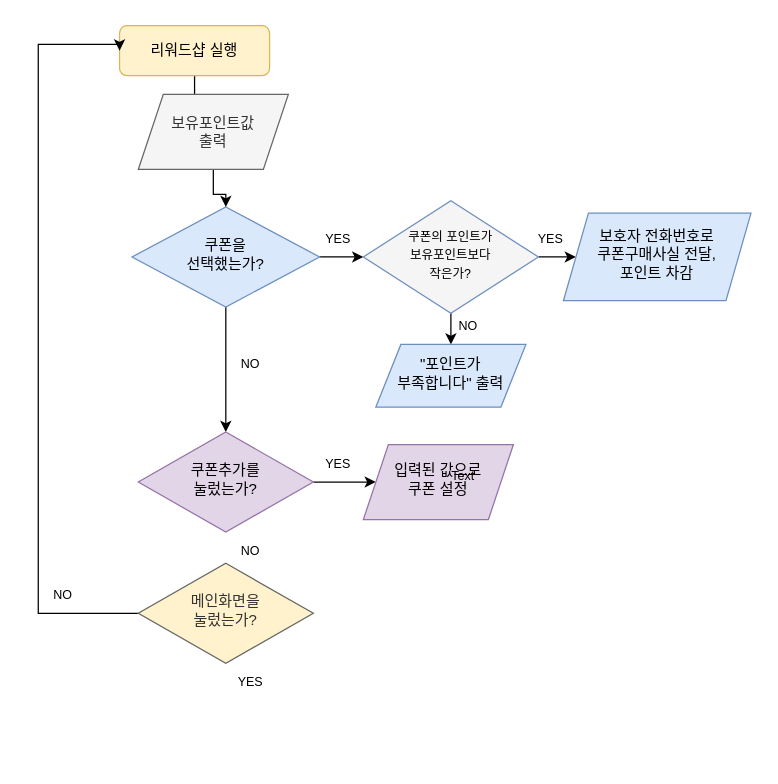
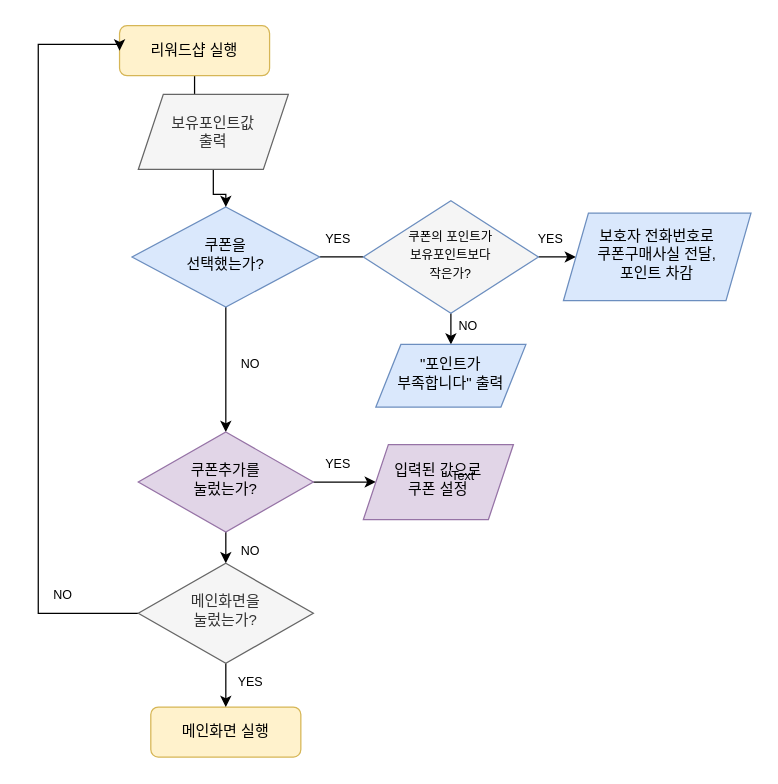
(353, 257) -> (356, 257)
none -> (226, 552)
(226, 613) -> (226, 613)
none -> (226, 687)
none -> (226, 732)
